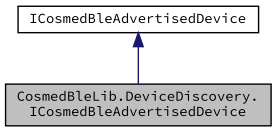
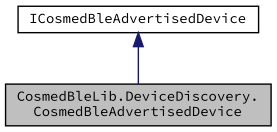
(138, 105) -> (138, 105)
